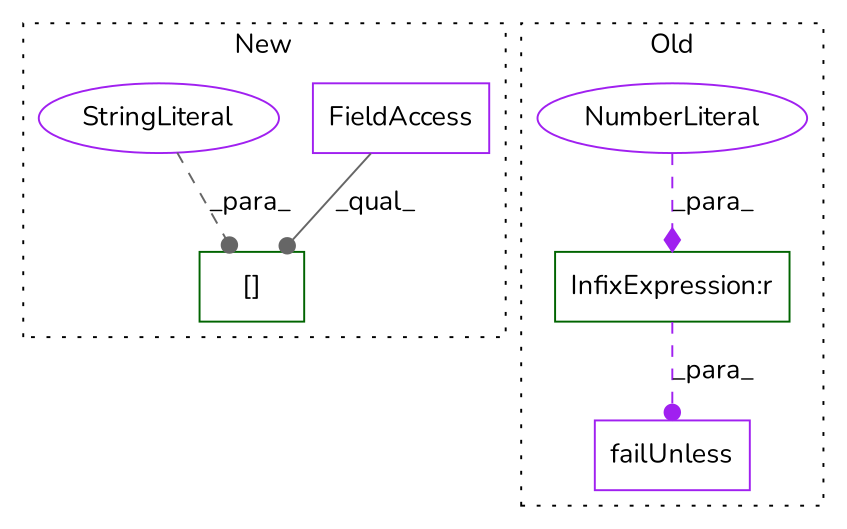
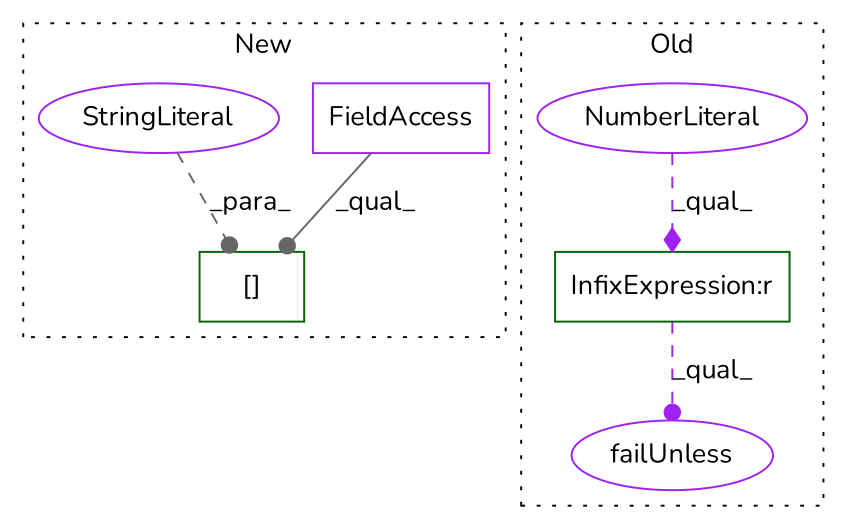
(714, 202) -> (713, 202)
(714, 371) -> (713, 371)
(672, 455) -> (672, 455)
